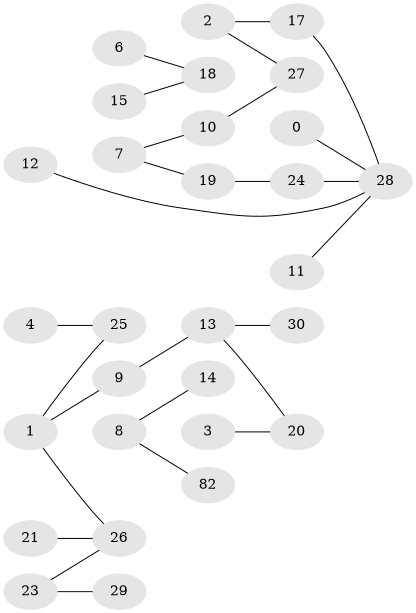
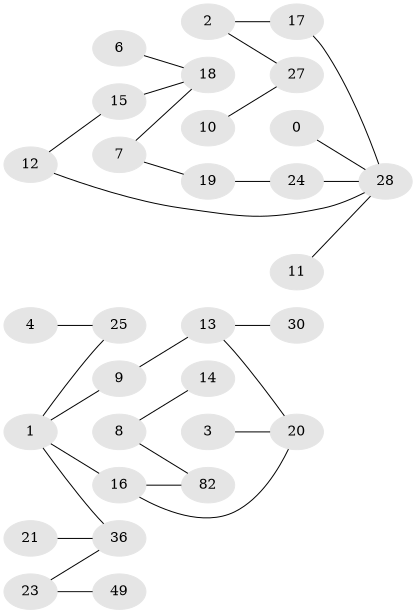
none -> (75, 133)
(164, 141) -> (164, 115)
none -> (119, 485)
(119, 538) -> (119, 538)
(119, 592) -> (119, 592)
